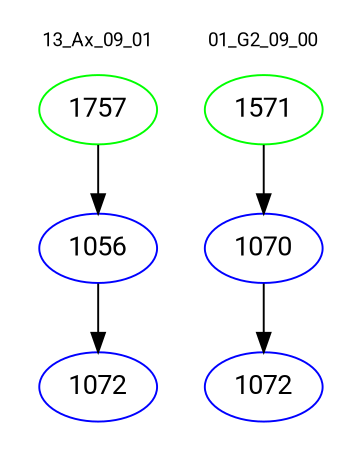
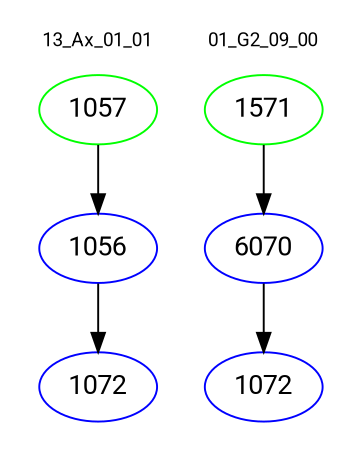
(98, 41) -> (98, 41)
(98, 110) -> (98, 110)
(264, 248) -> (264, 248)
